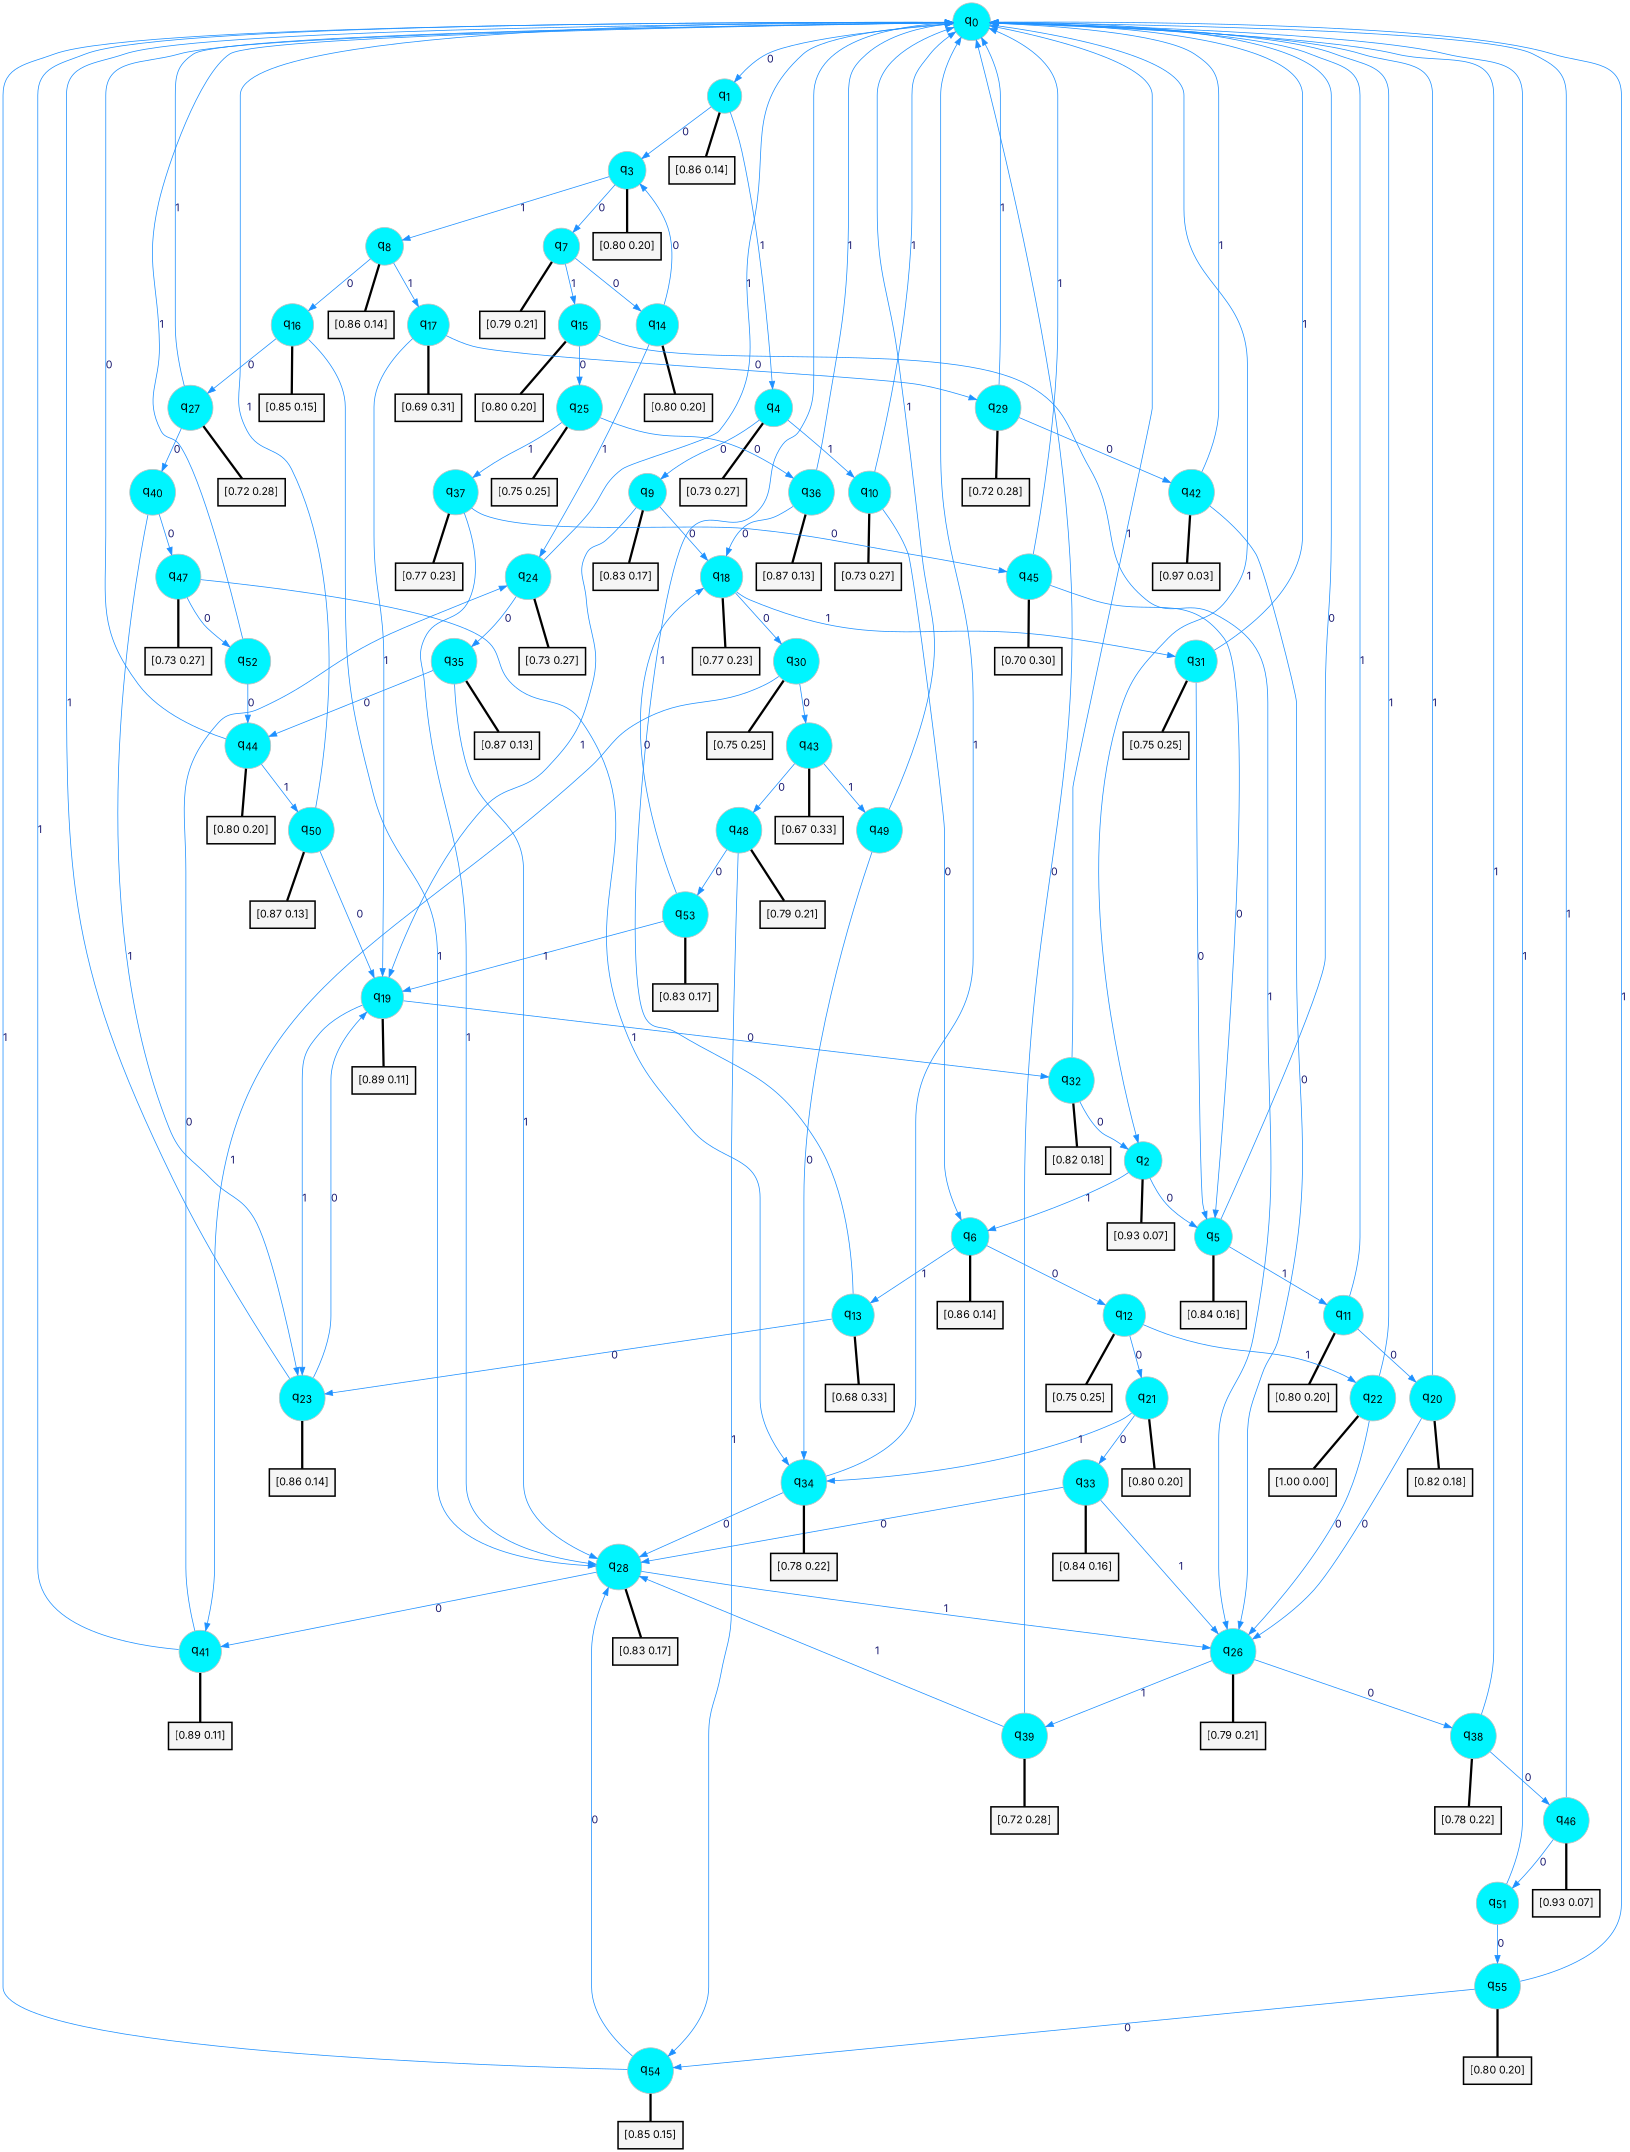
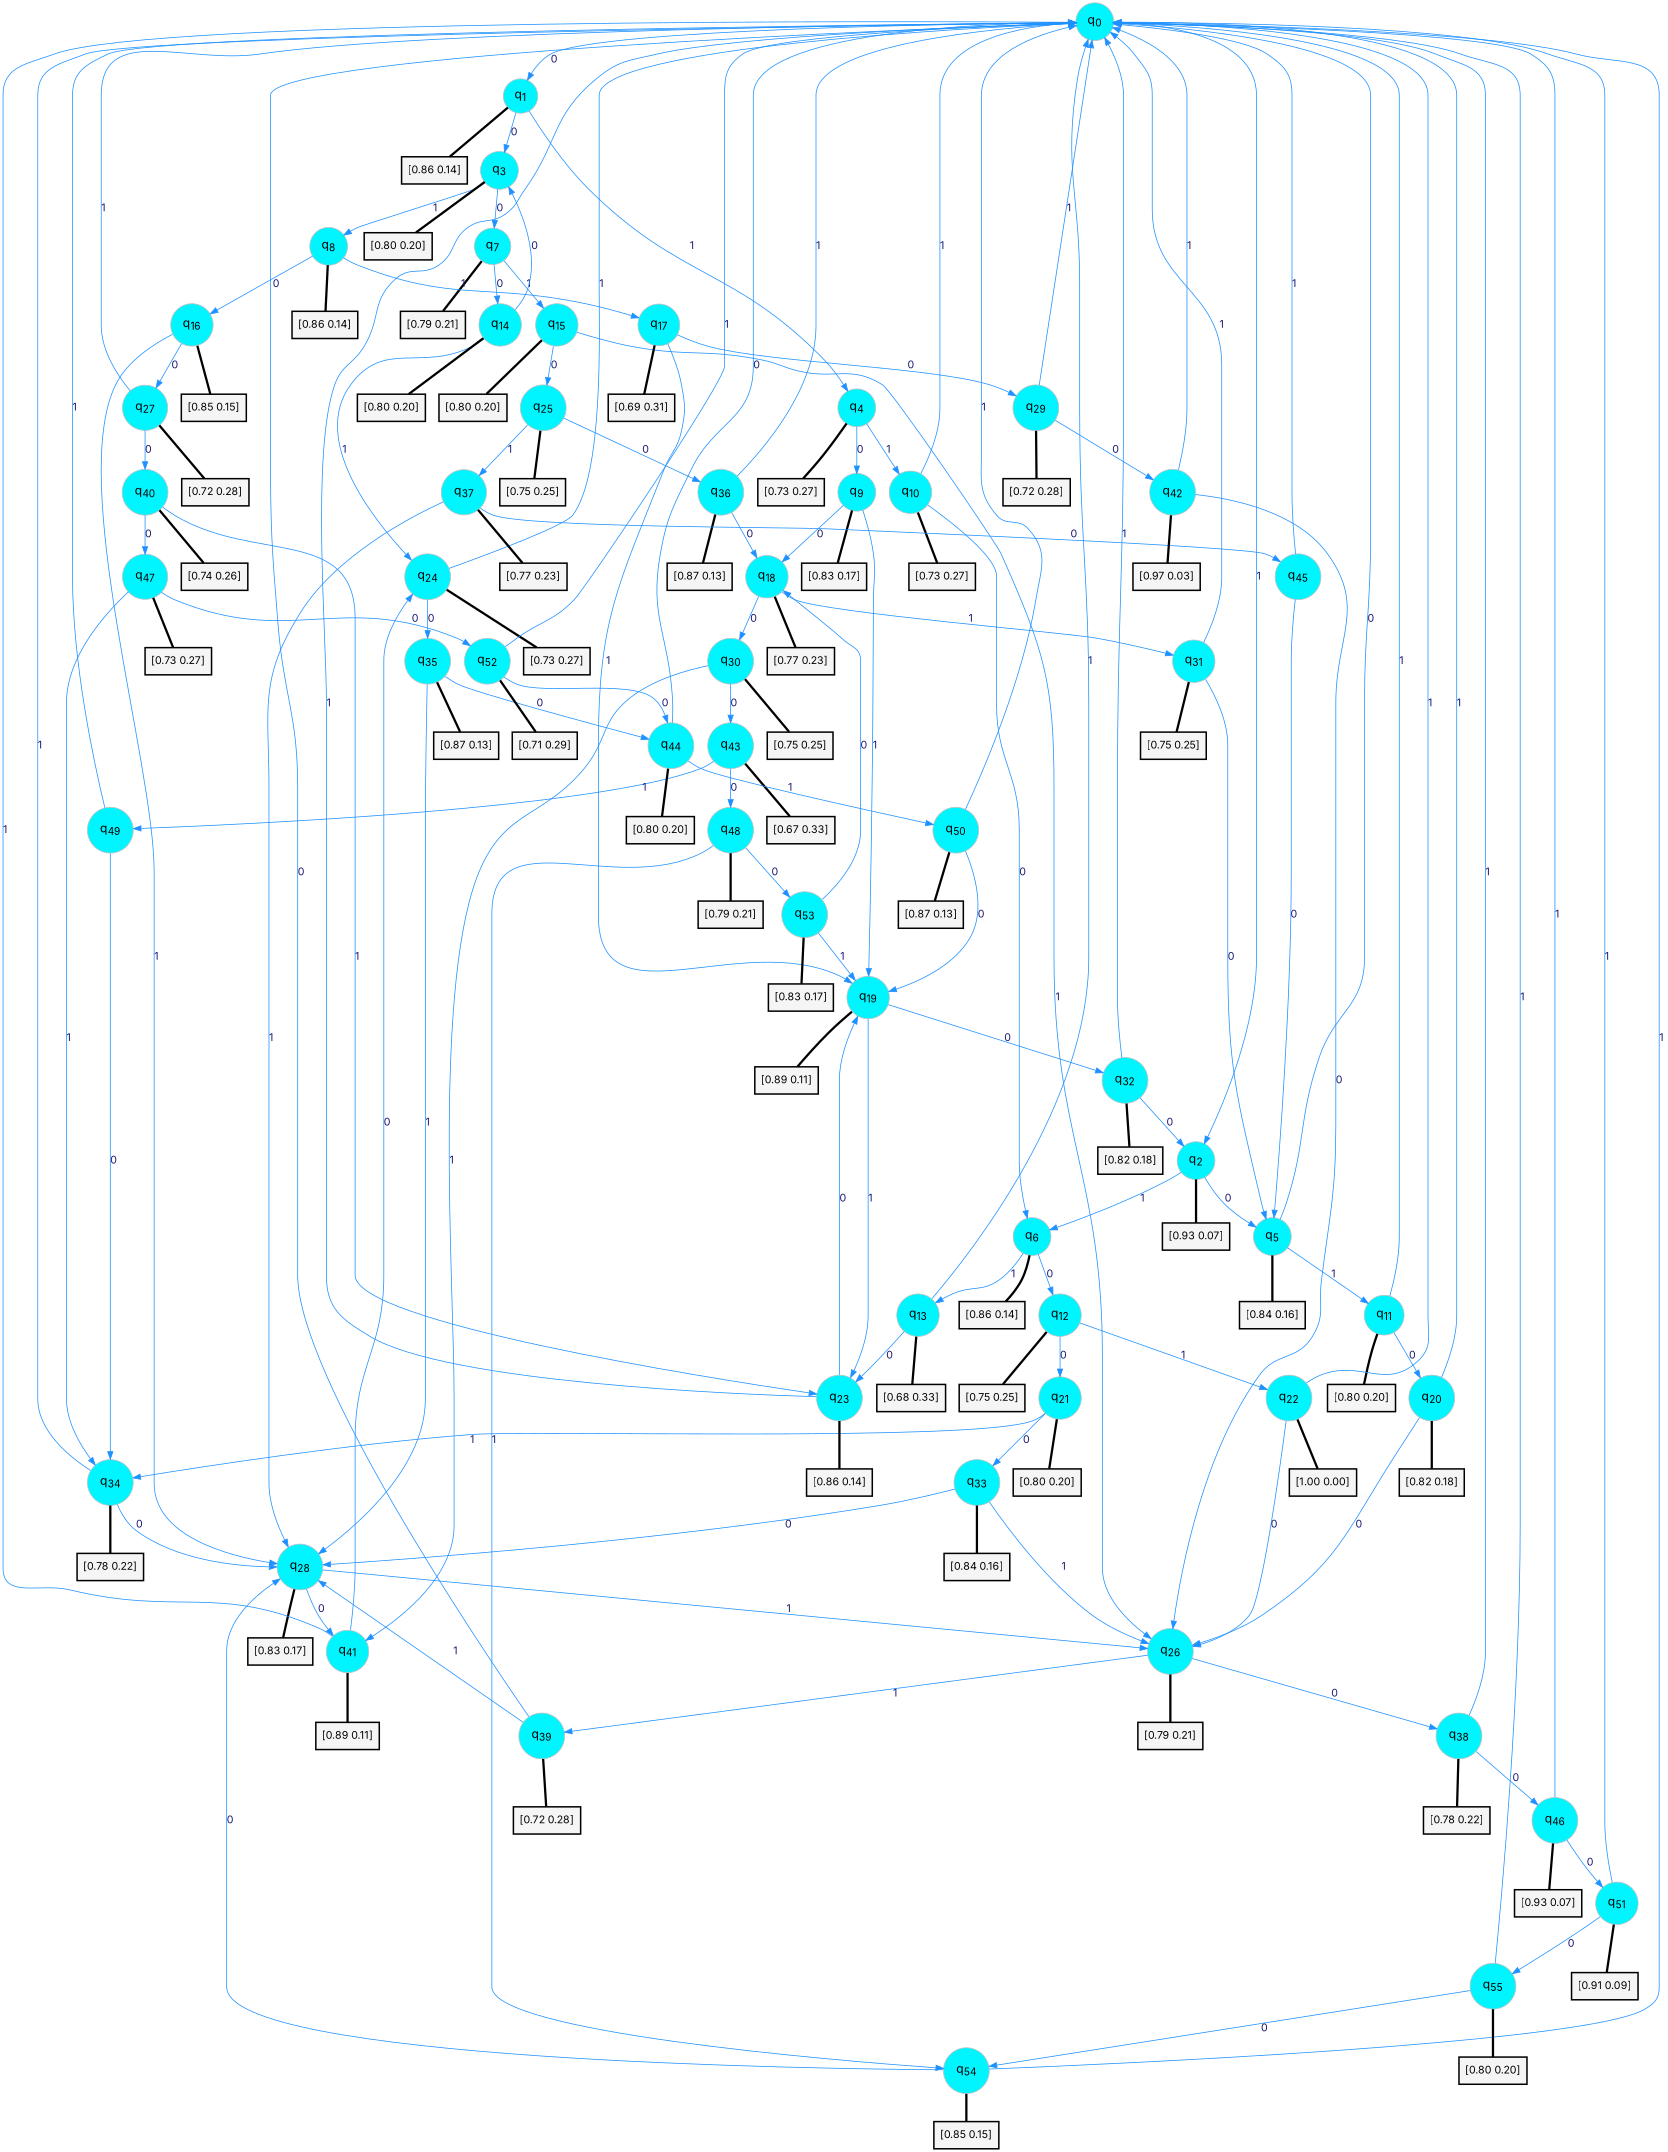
none -> (215, 577)
(1028, 661) -> none
none -> (545, 746)
none -> (1605, 1986)
